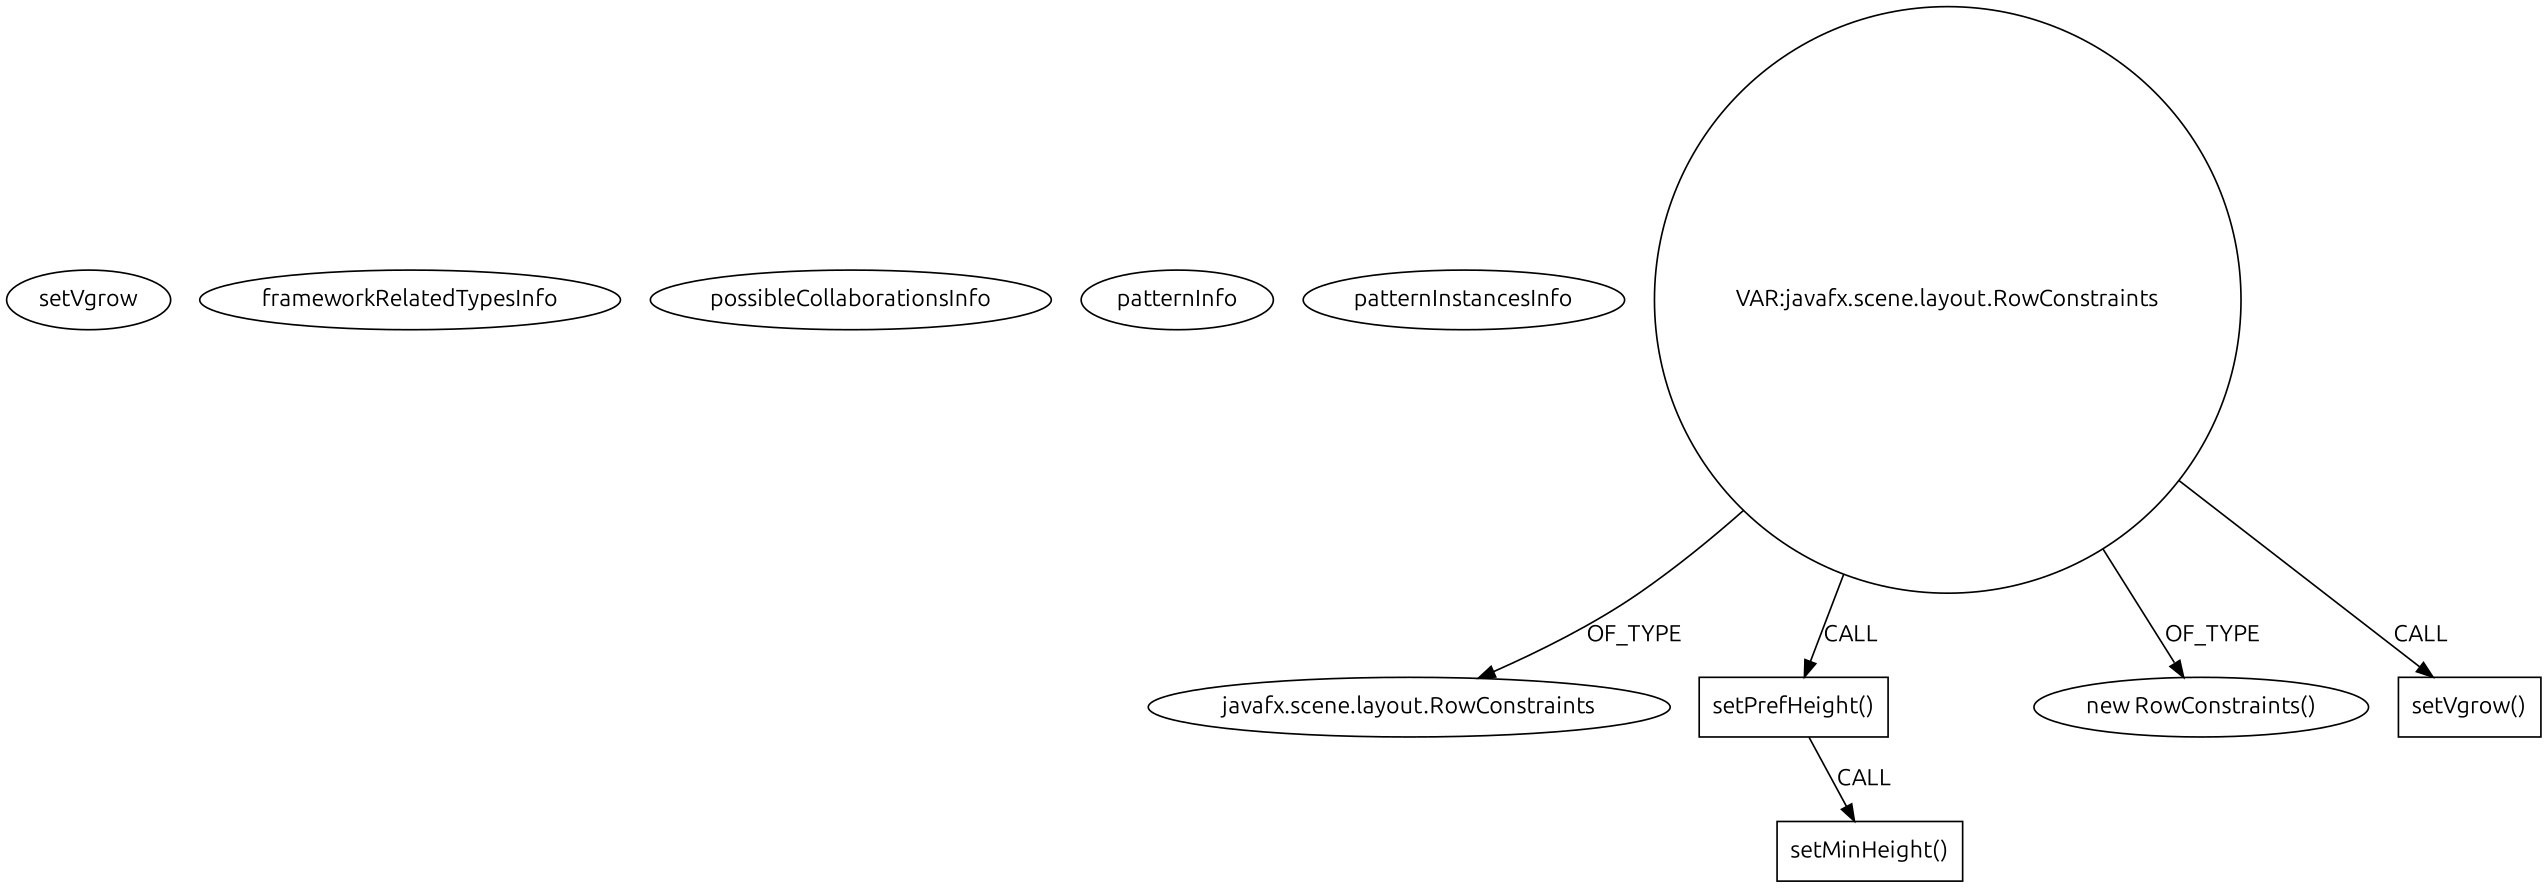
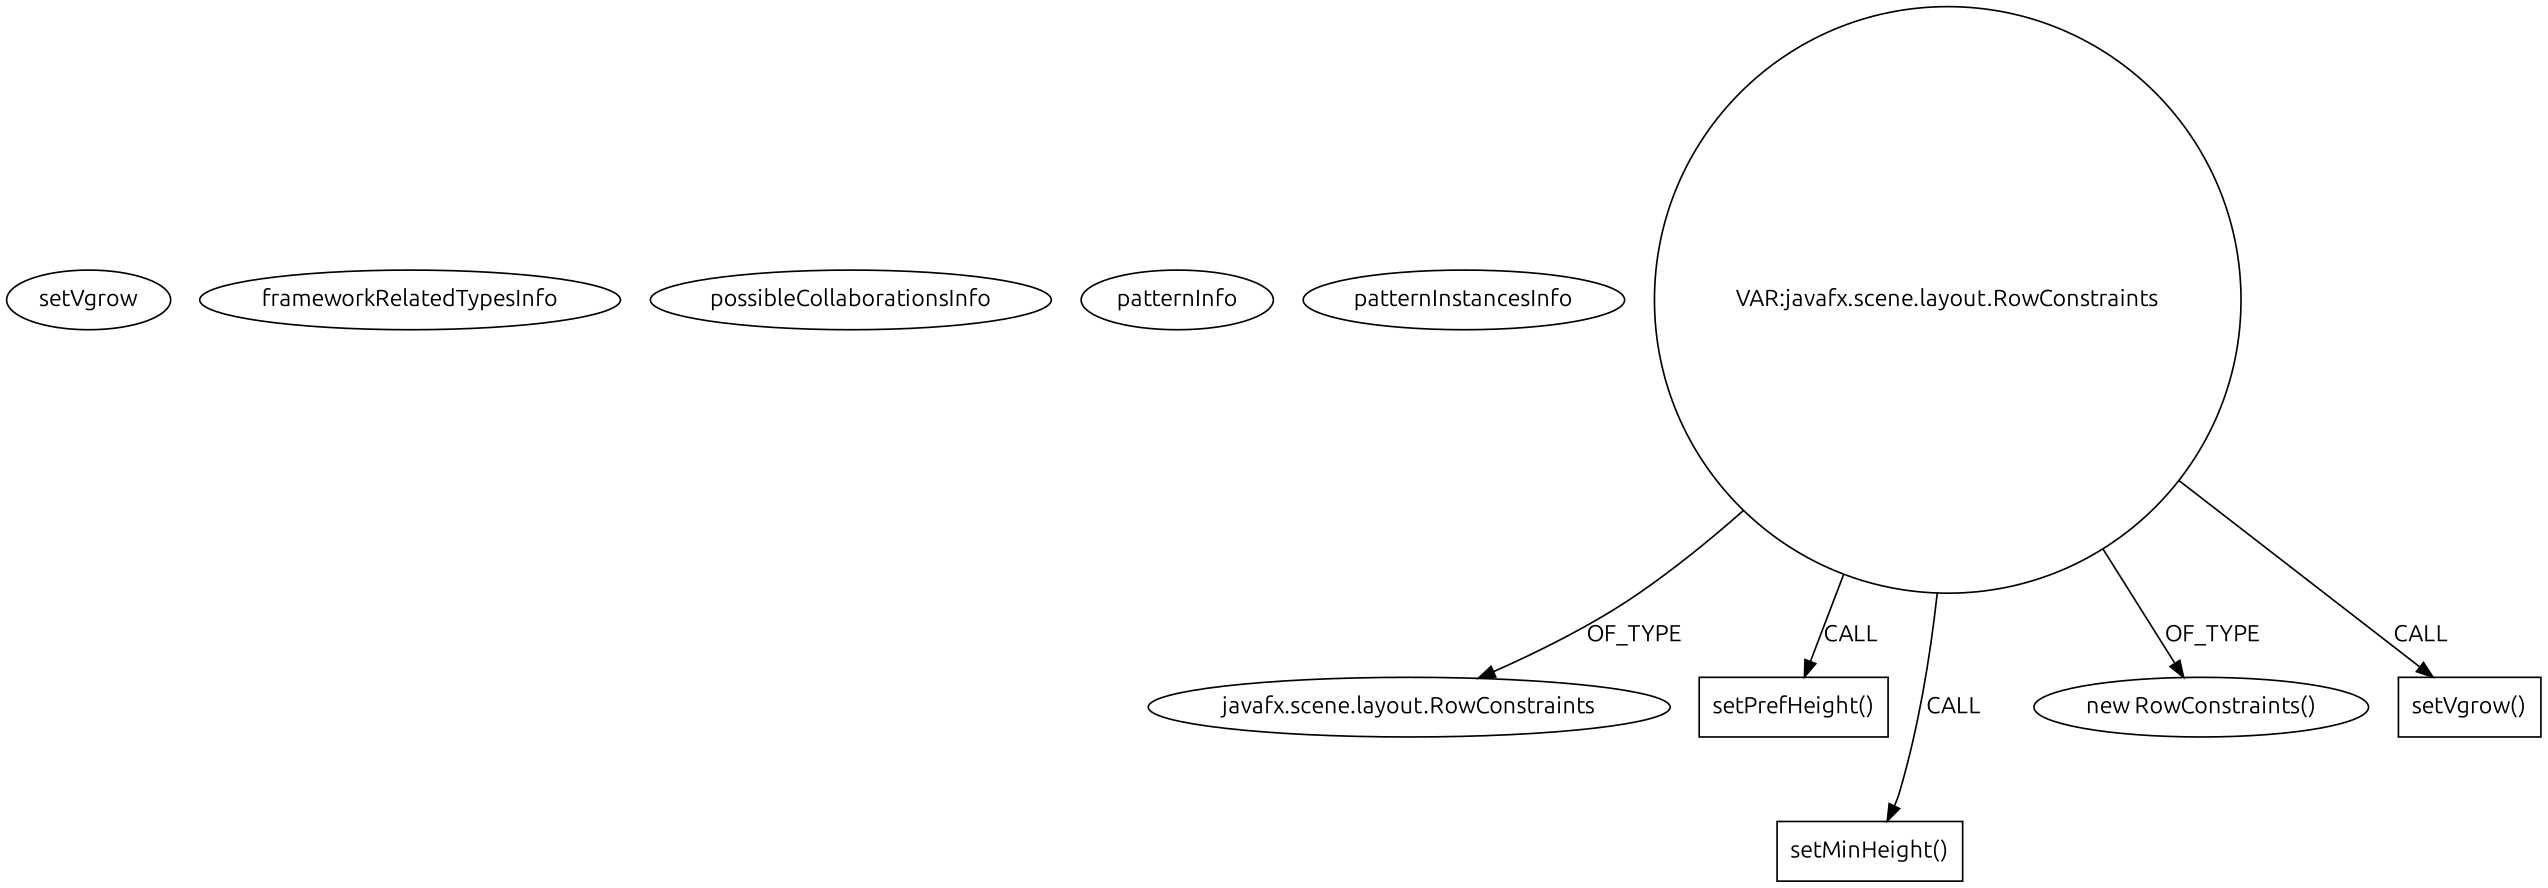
(1828, 772) -> (1921, 700)
